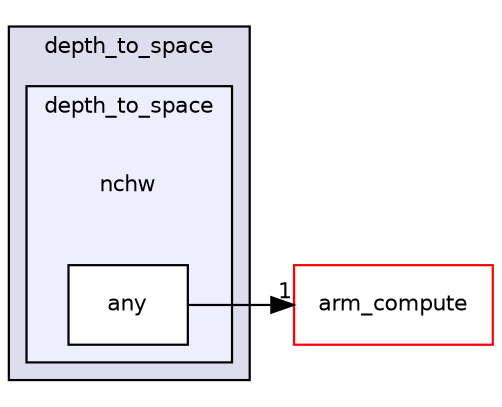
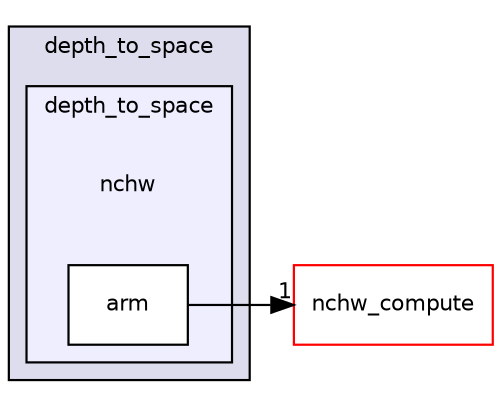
(128, 305) -> (128, 305)
(393, 305) -> (393, 305)
